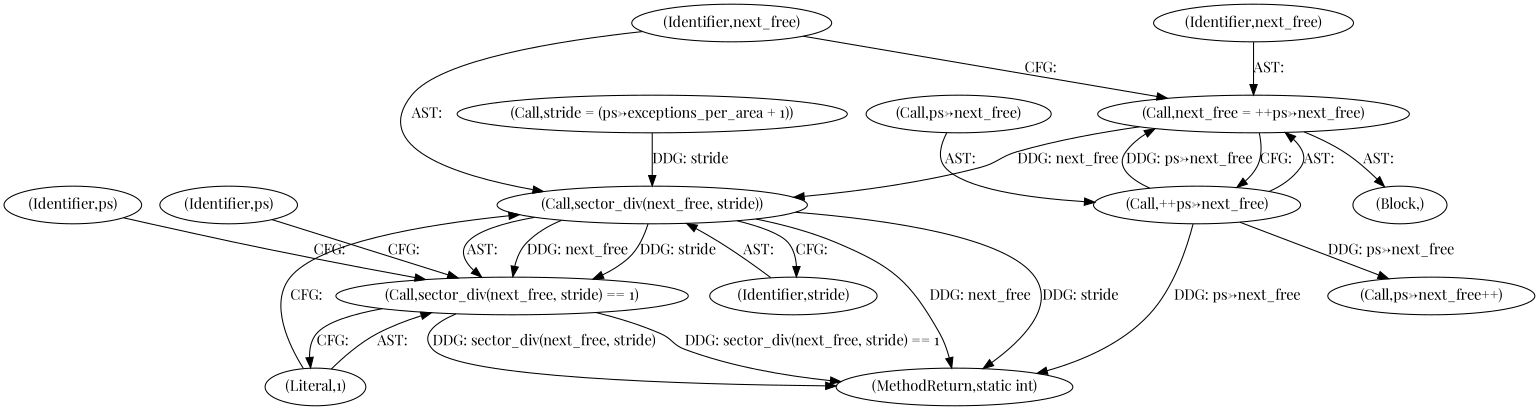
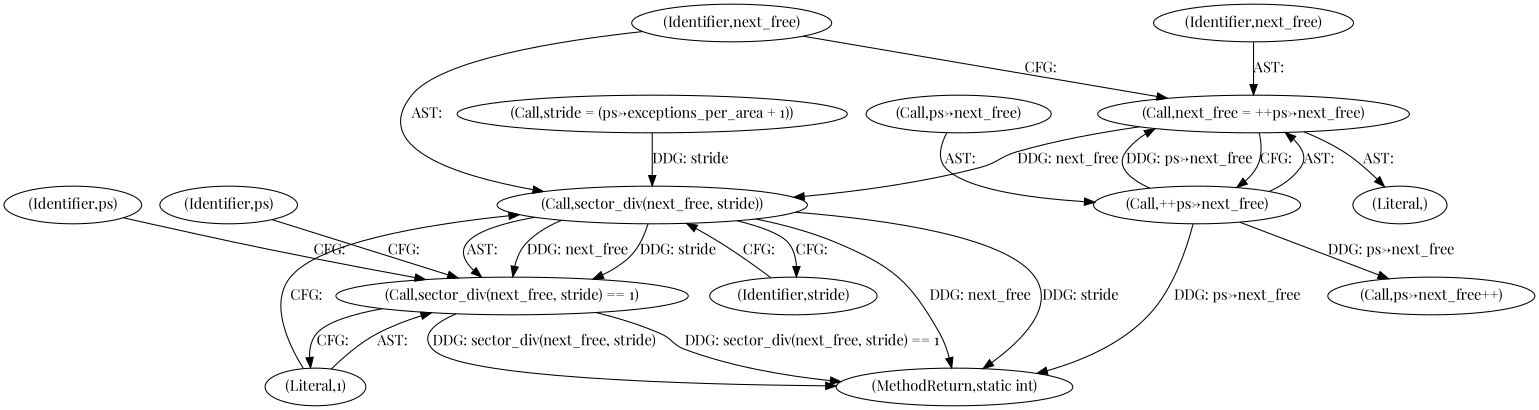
(1400, 205) -> (1400, 205)
(761, 250) -> (761, 250)
